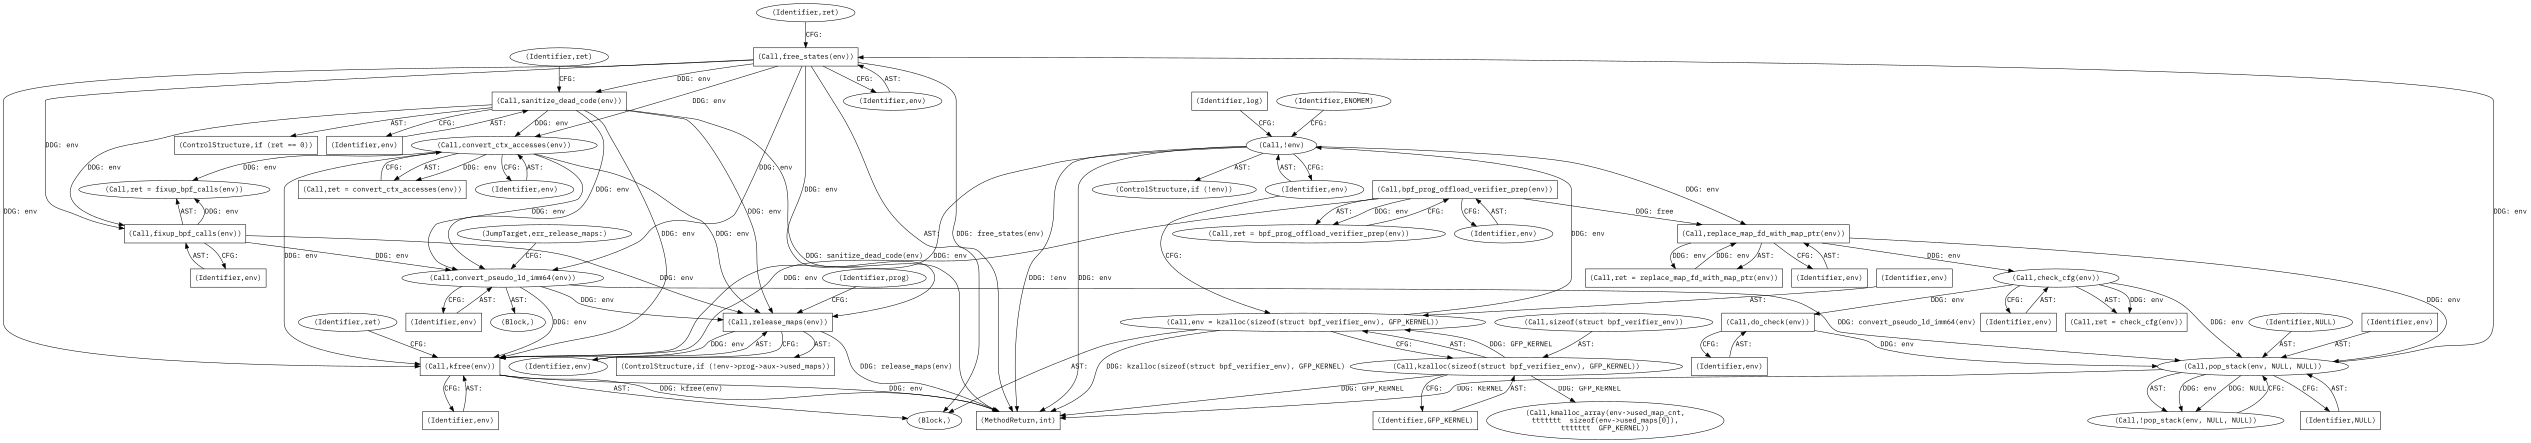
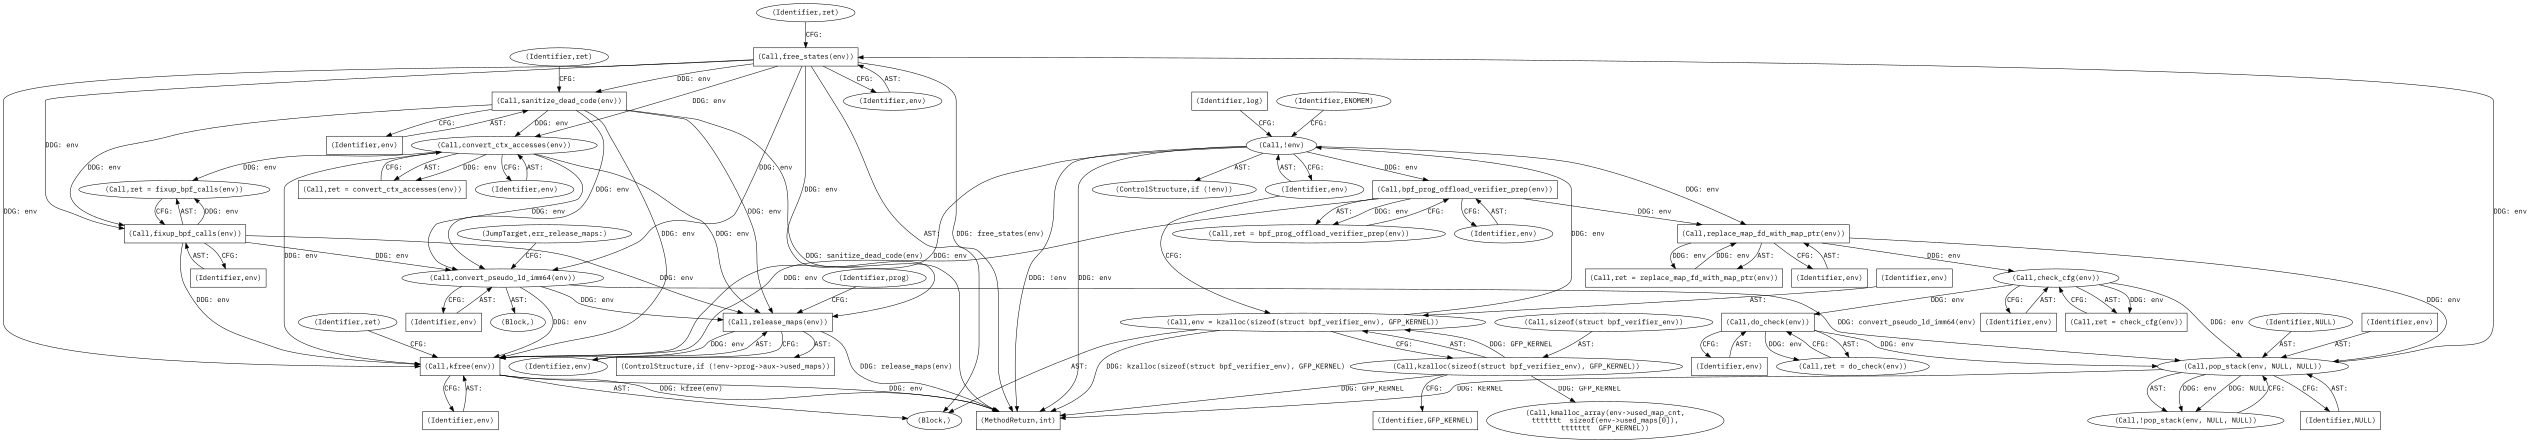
(246, 145) -> none
none -> (1365, 166)
none -> (155, 210)
(1655, 212) -> (1655, 212)
none -> (2072, 305)
none -> (268, 345)
none -> (1853, 367)
(1485, 400) -> none
